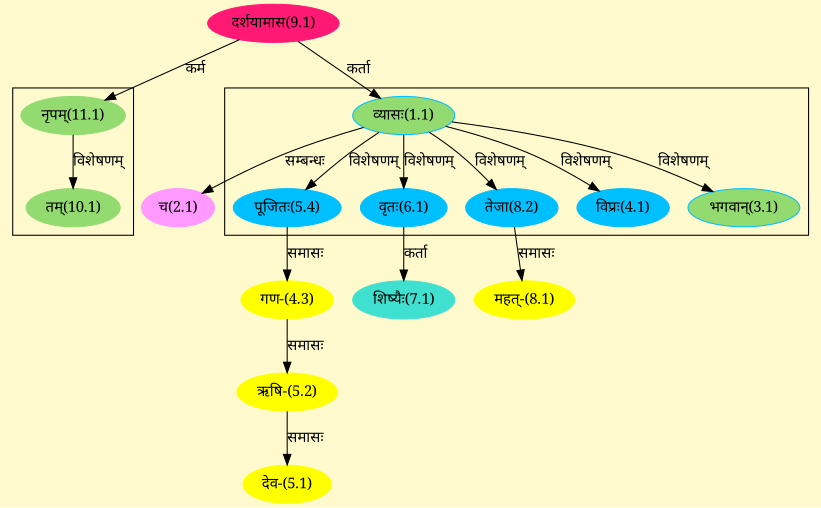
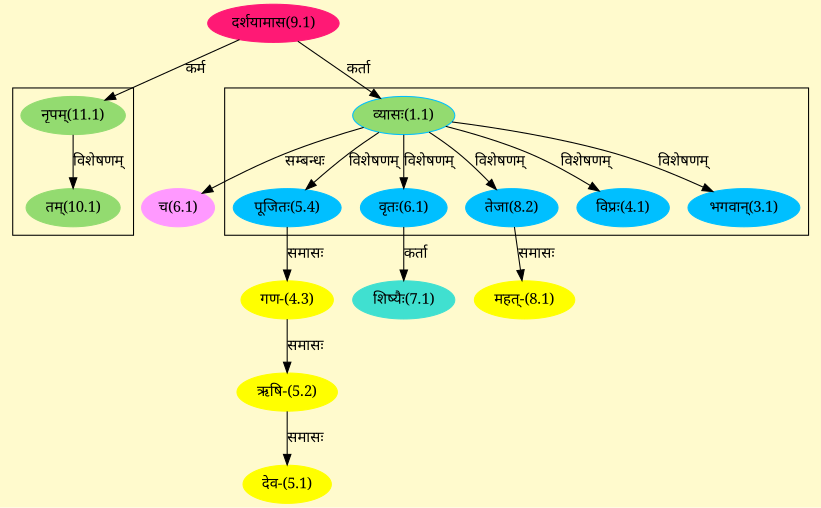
(178, 208) -> (178, 208)
(744, 208) -> (744, 208)
